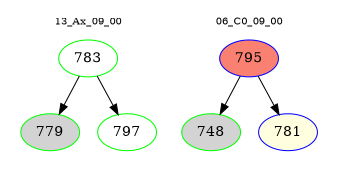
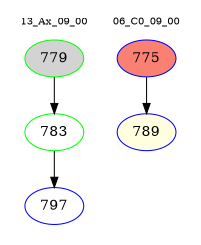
(249, 58) -> (147, 58)
(72, 91) -> (54, 90)
(127, 132) -> (54, 206)
(211, 132) -> none
(288, 132) -> (147, 132)
